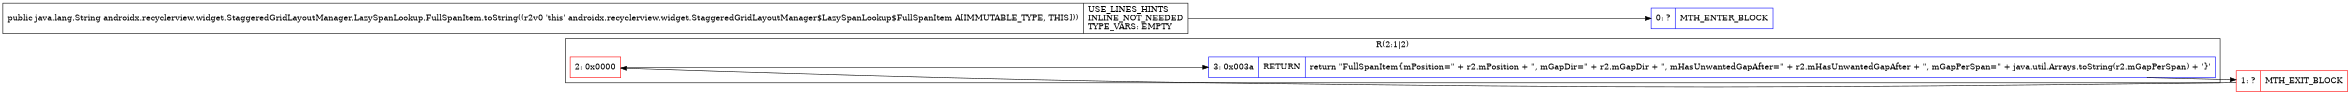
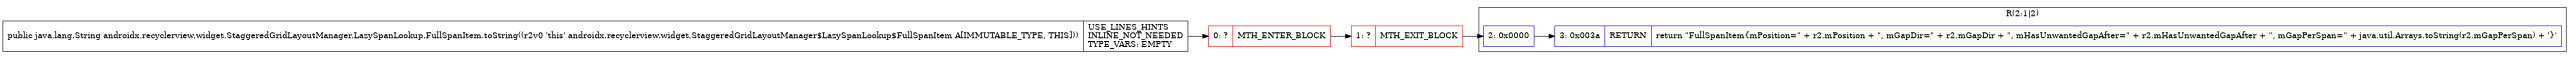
(1712, 18) -> (1270, 36)
(595, 67) -> (1509, 36)
(2189, 79) -> (1338, 36)
